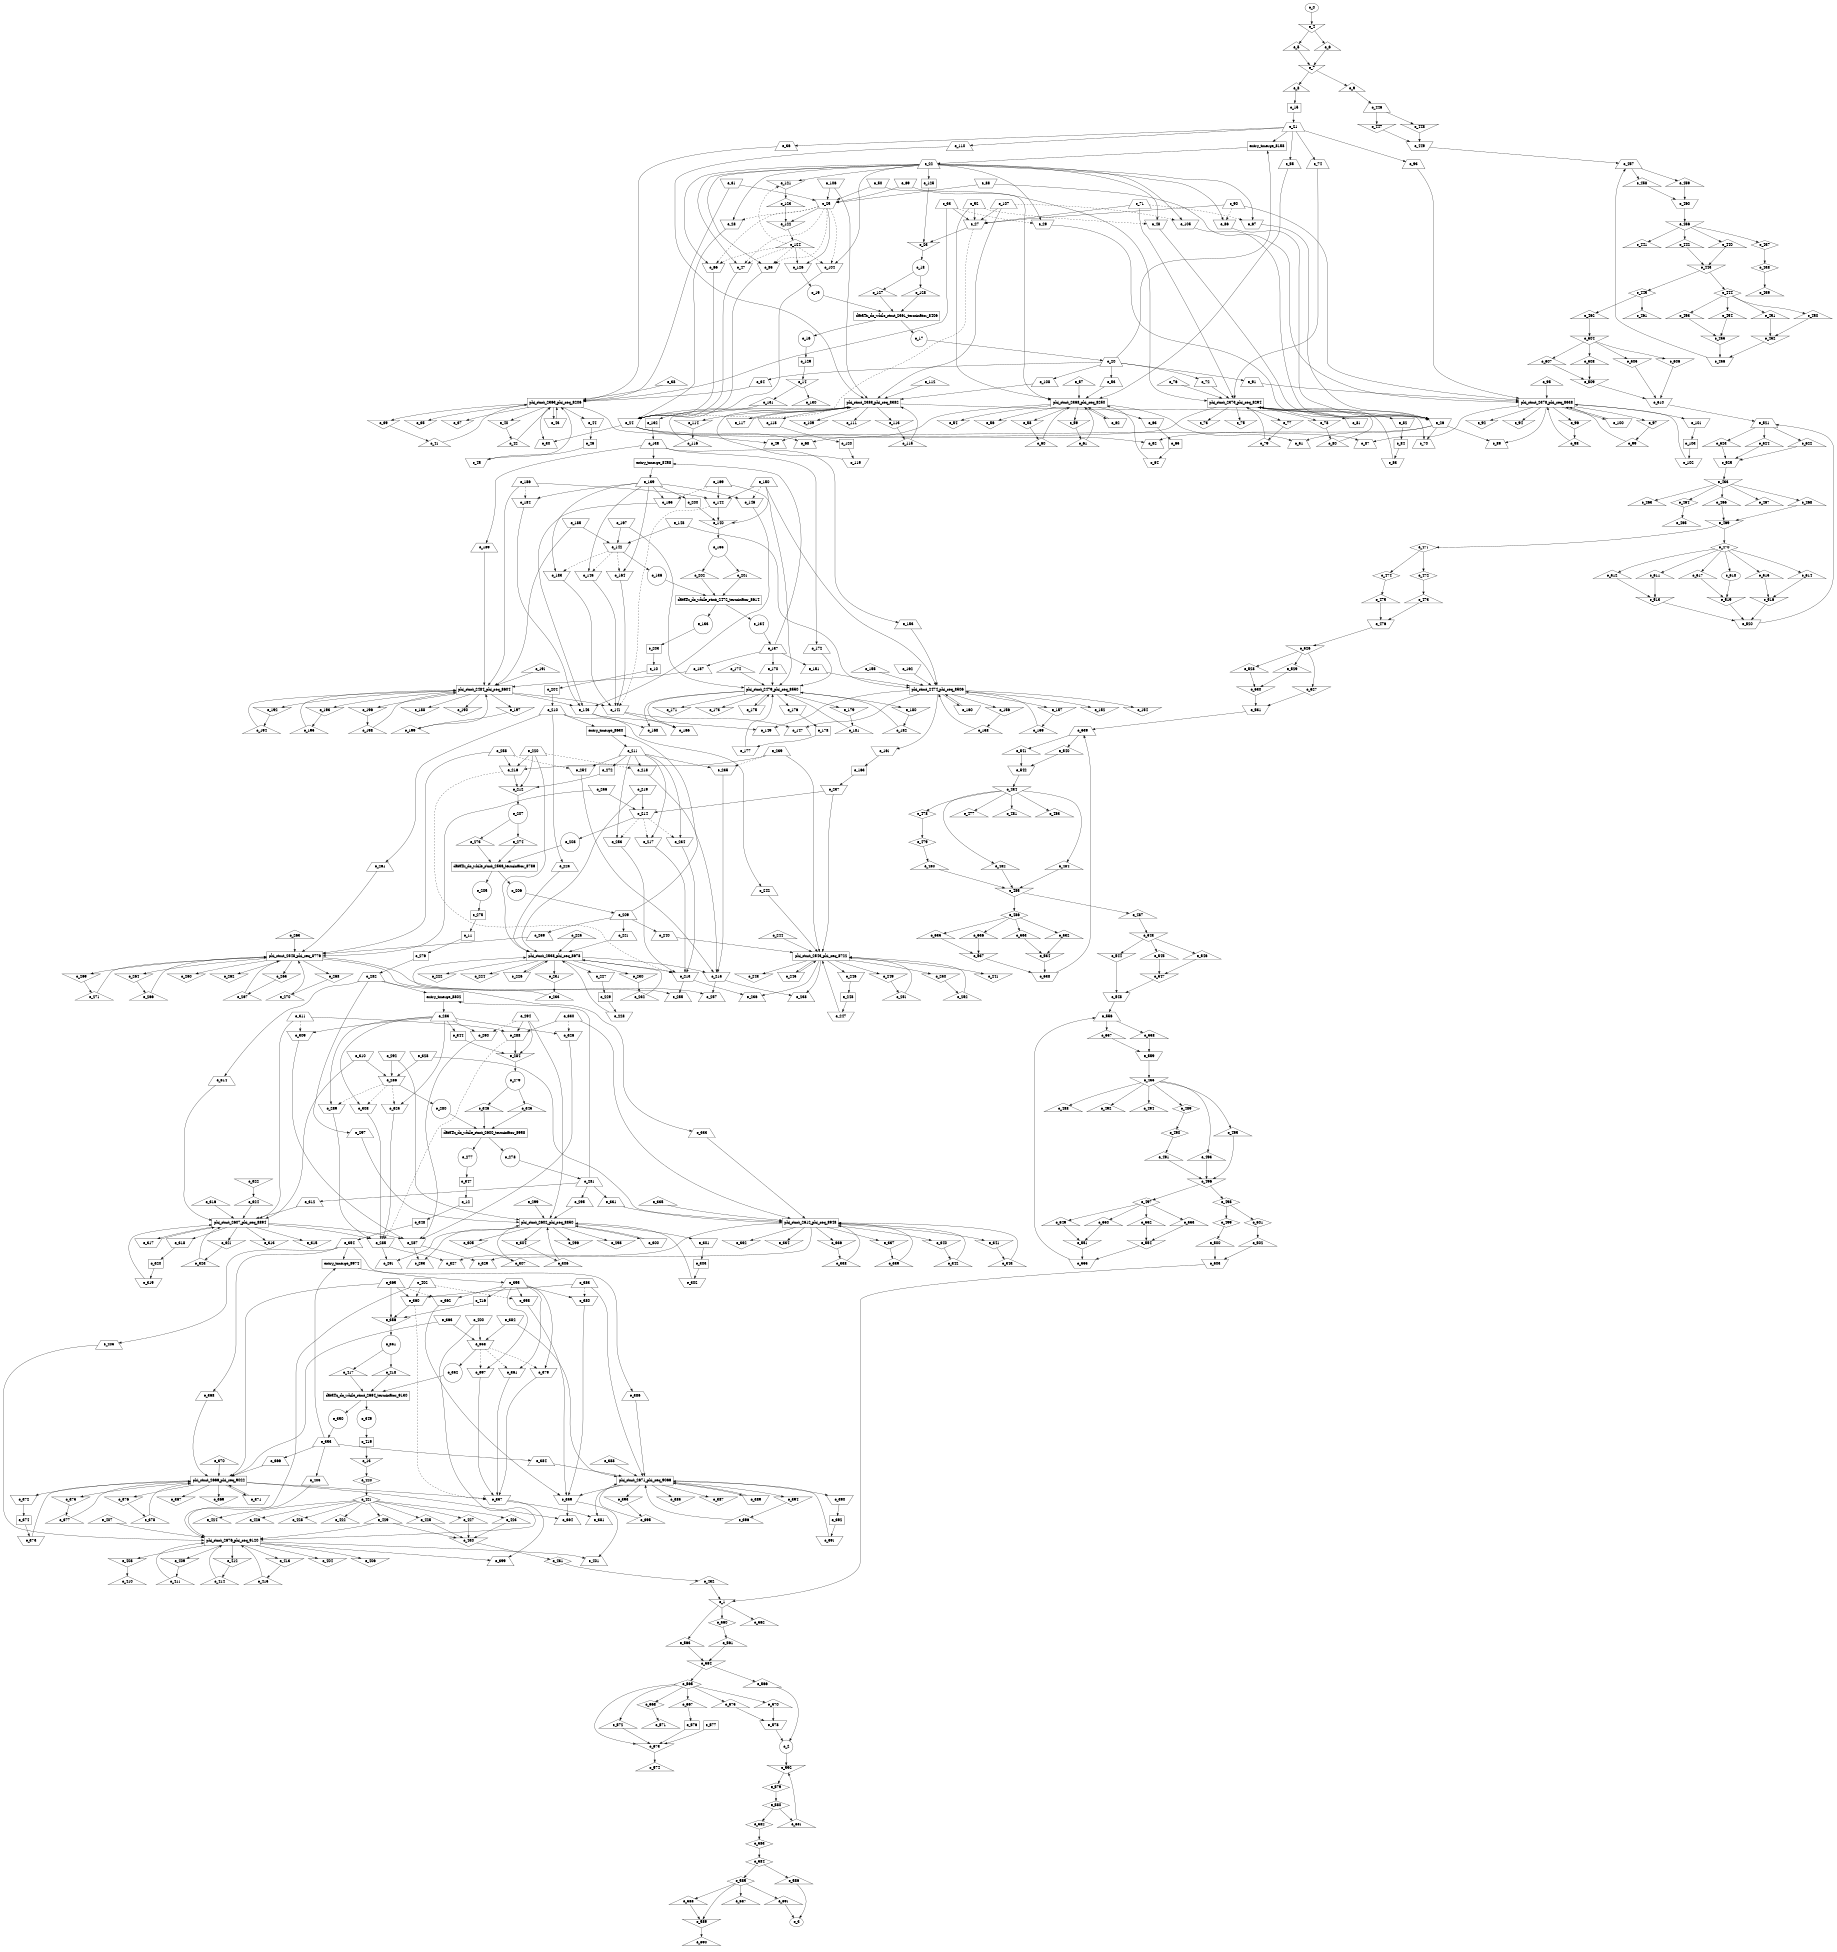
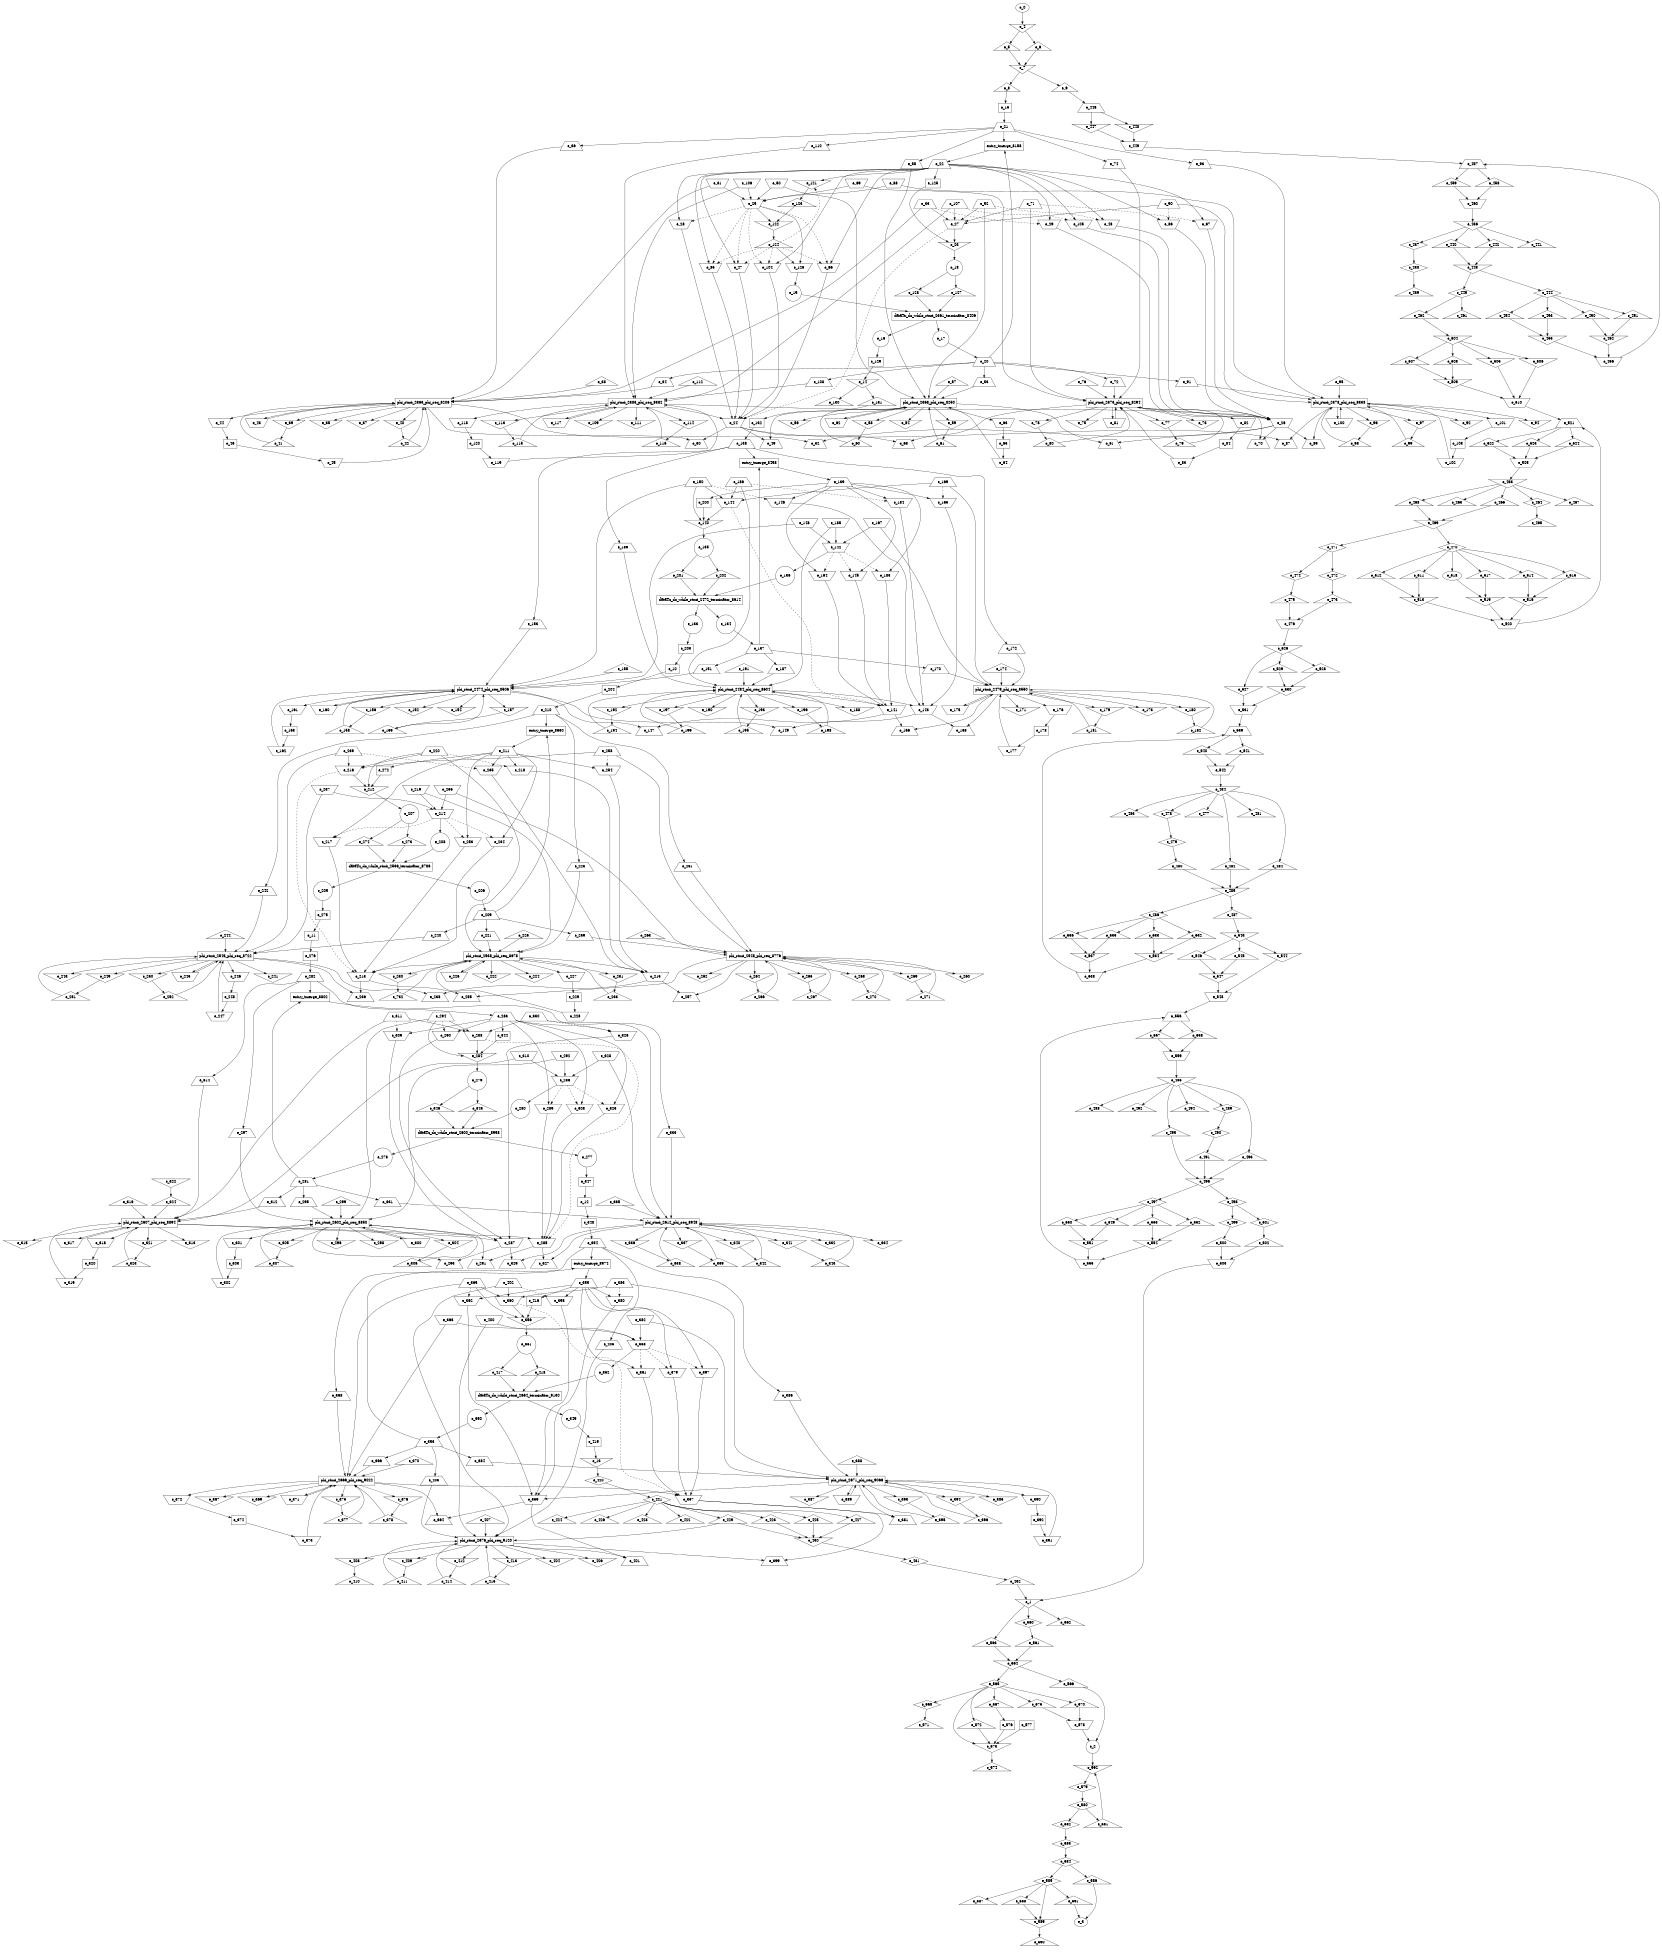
(848, 779) -> (286, 740)
(640, 997) -> (398, 997)
